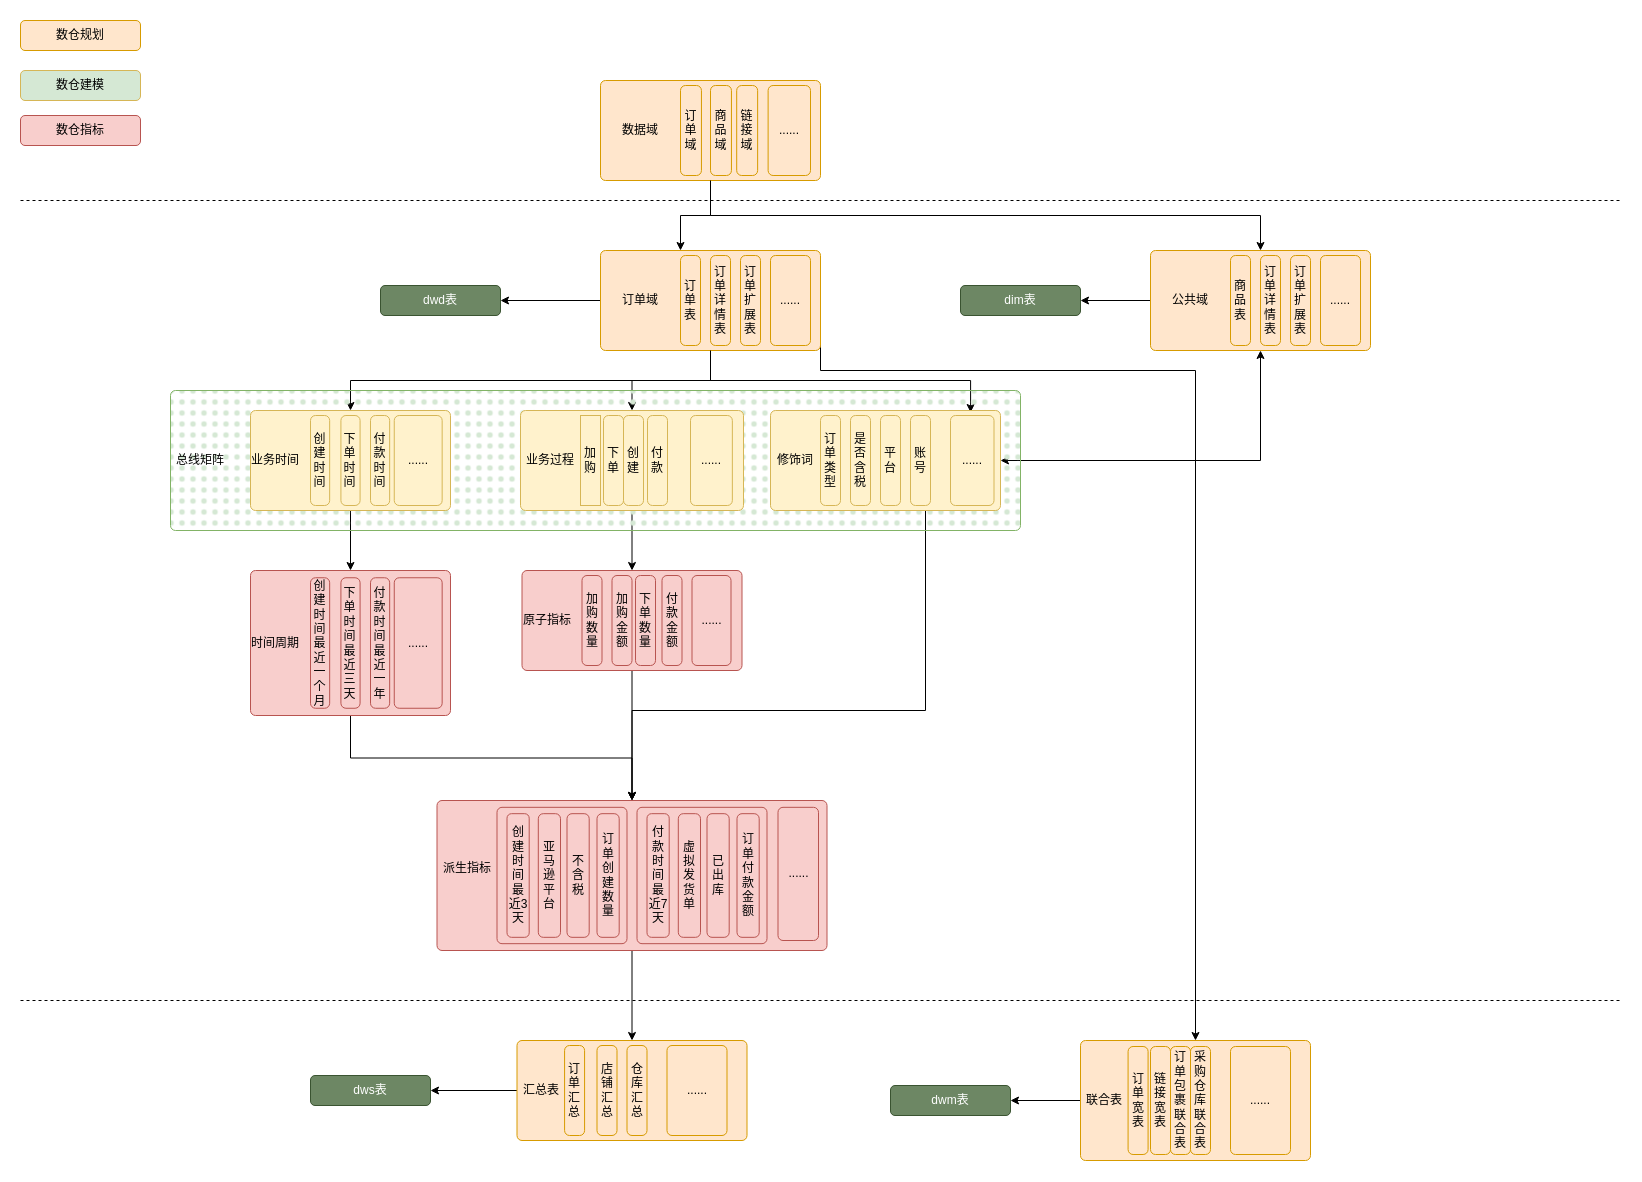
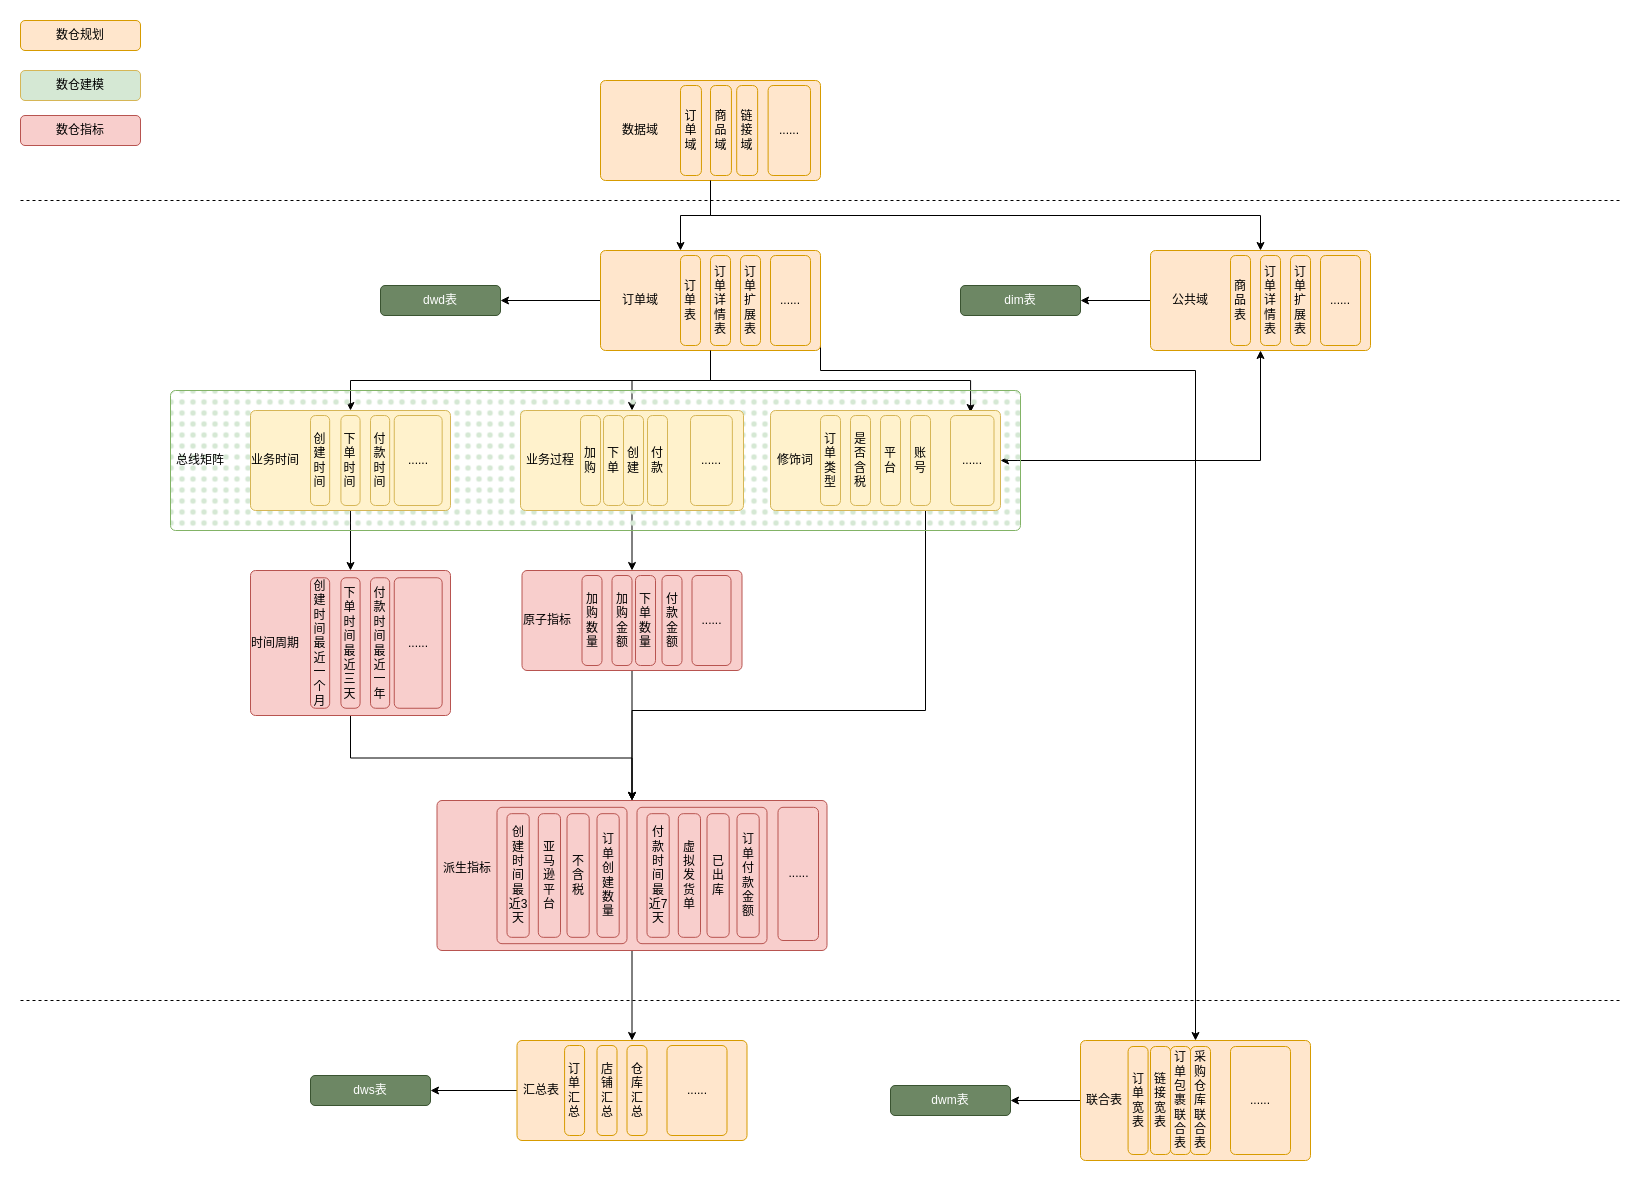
(591, 461) -> (591, 461)
